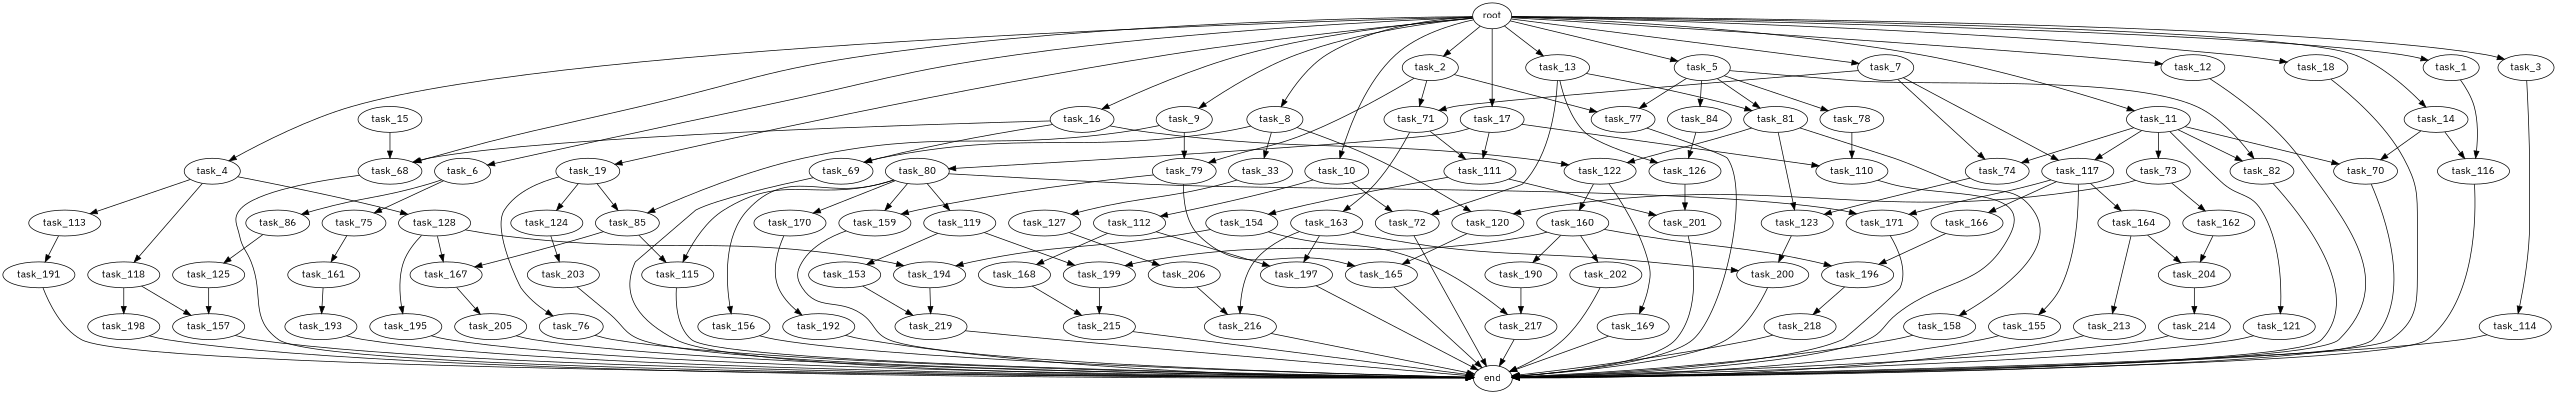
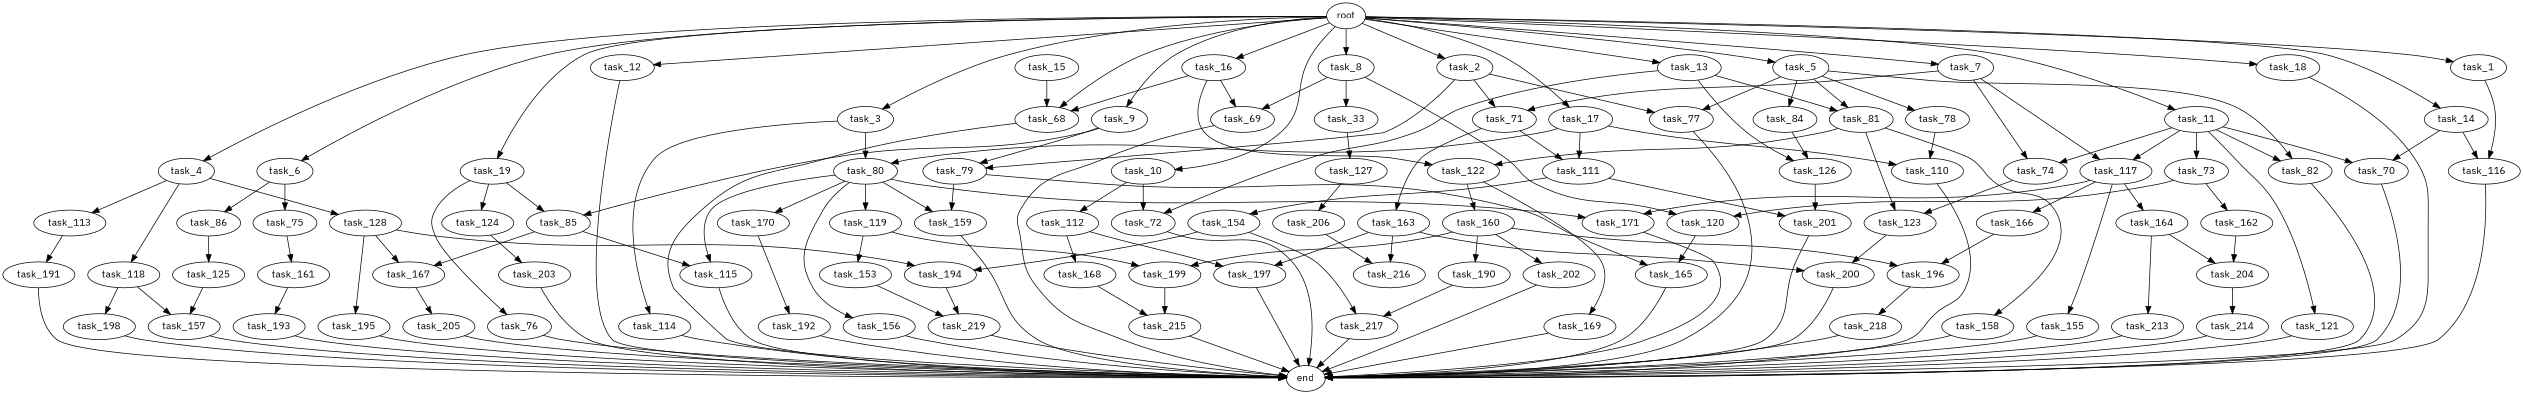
none -> (865, 142)
(1369, 353) -> none
